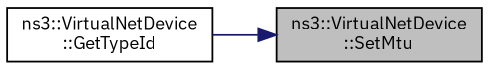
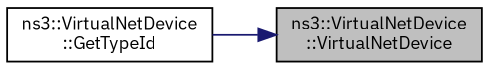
(379, 35) -> (379, 35)
